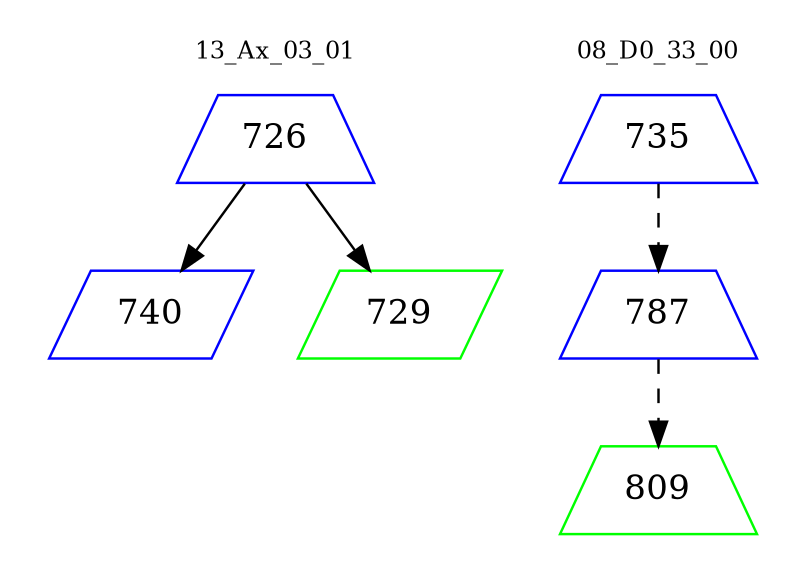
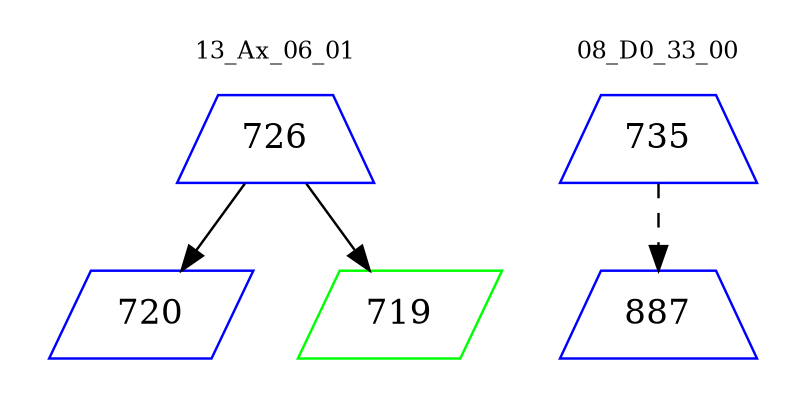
(276, 52) -> (276, 52)
(151, 315) -> (151, 315)
(400, 315) -> (400, 315)
(658, 315) -> (658, 315)
(658, 490) -> none
